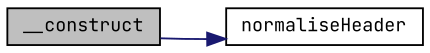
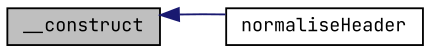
(184, 39) -> (202, 14)
